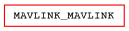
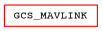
(64, 16) -> (51, 16)
